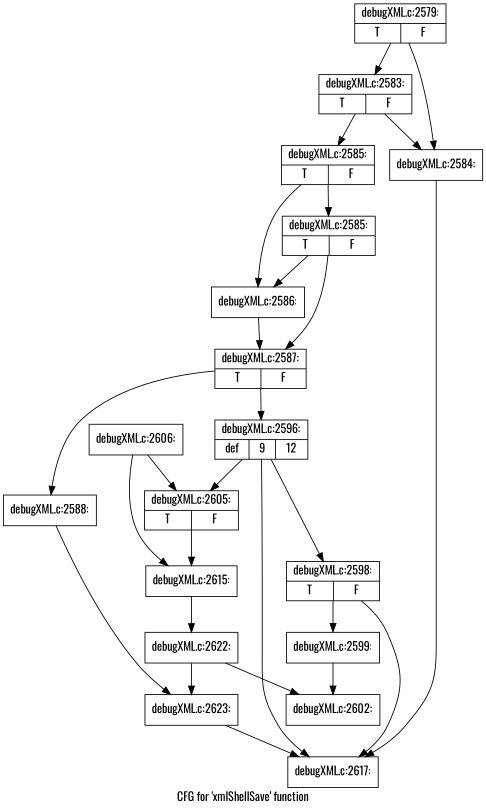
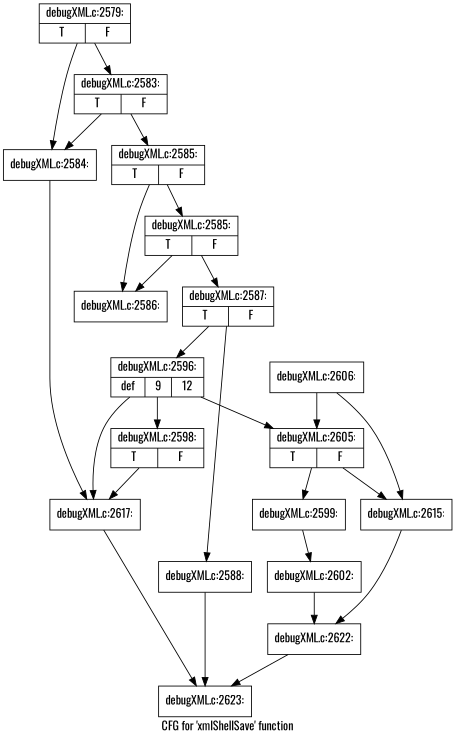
(259, 329) -> none
(333, 612) -> (308, 479)
(256, 676) -> (314, 604)
(258, 739) -> (148, 604)
